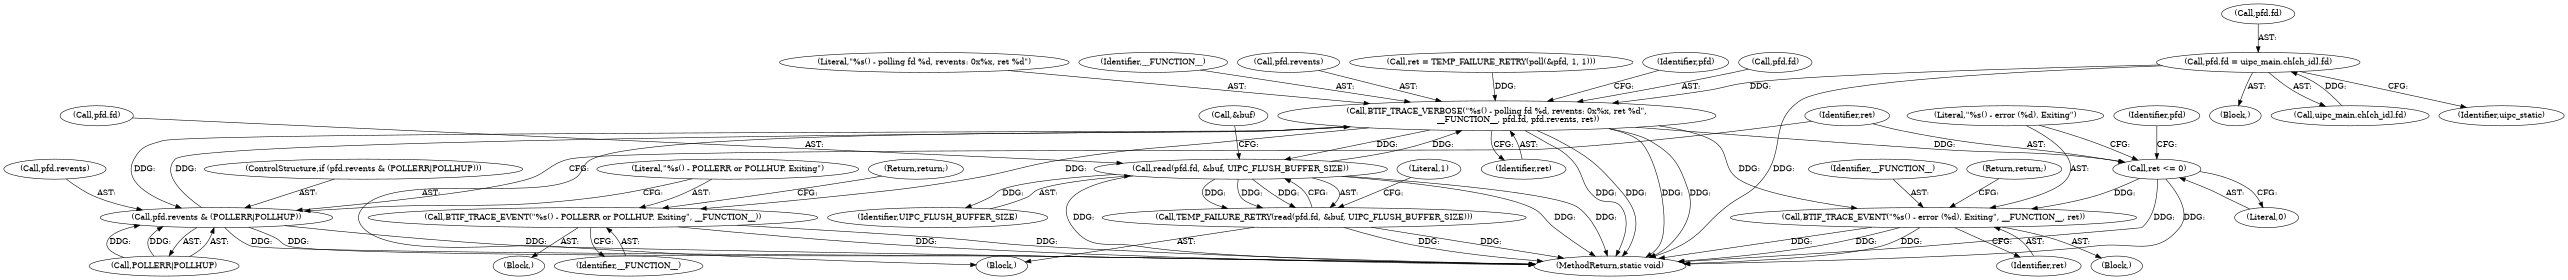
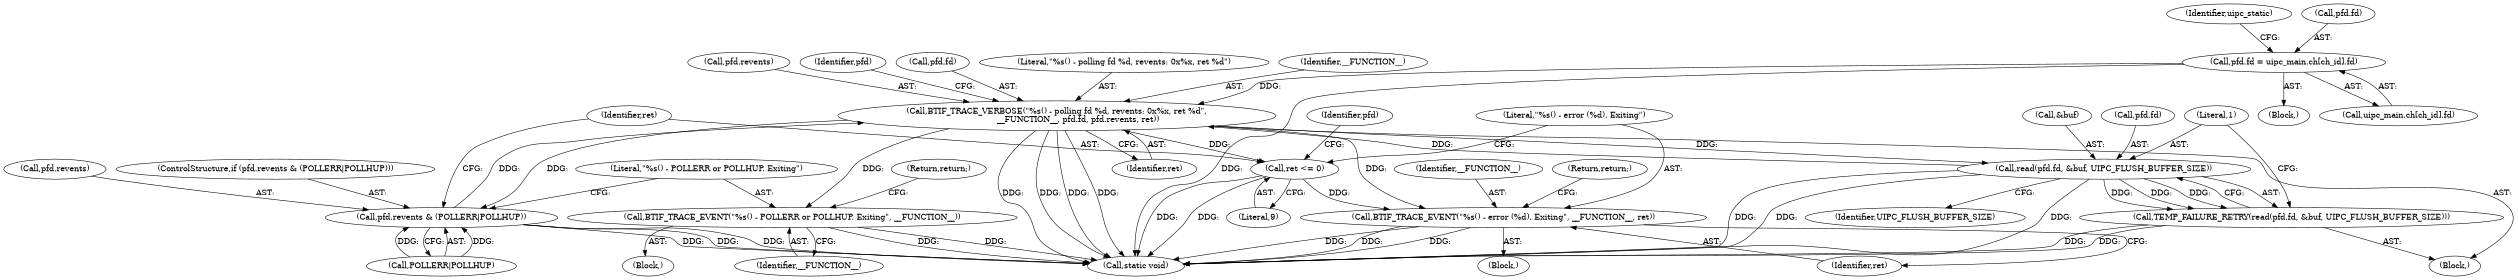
(1491, 62) -> none
(2337, 87) -> (2389, 87)
(2380, 89) -> (2254, 36)
(1250, 145) -> (2097, 145)
(1055, 185) -> (2169, 142)
(1014, 193) -> (2026, 193)
(2267, 218) -> (1258, 218)
(194, 242) -> (436, 242)
(1610, 266) -> (1136, 266)
